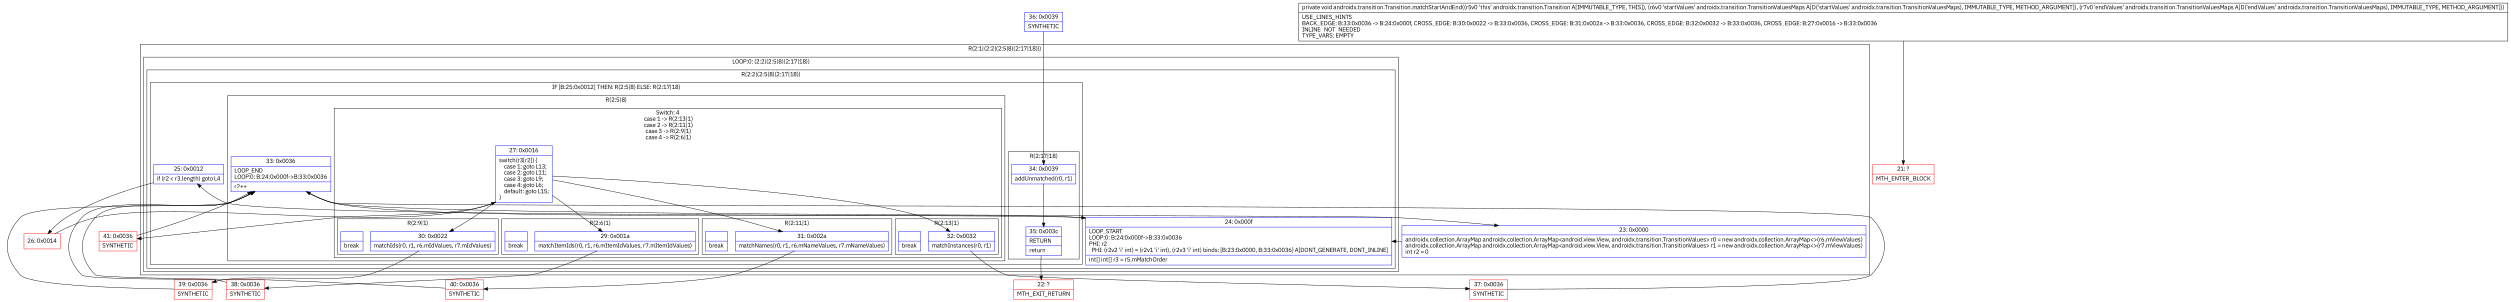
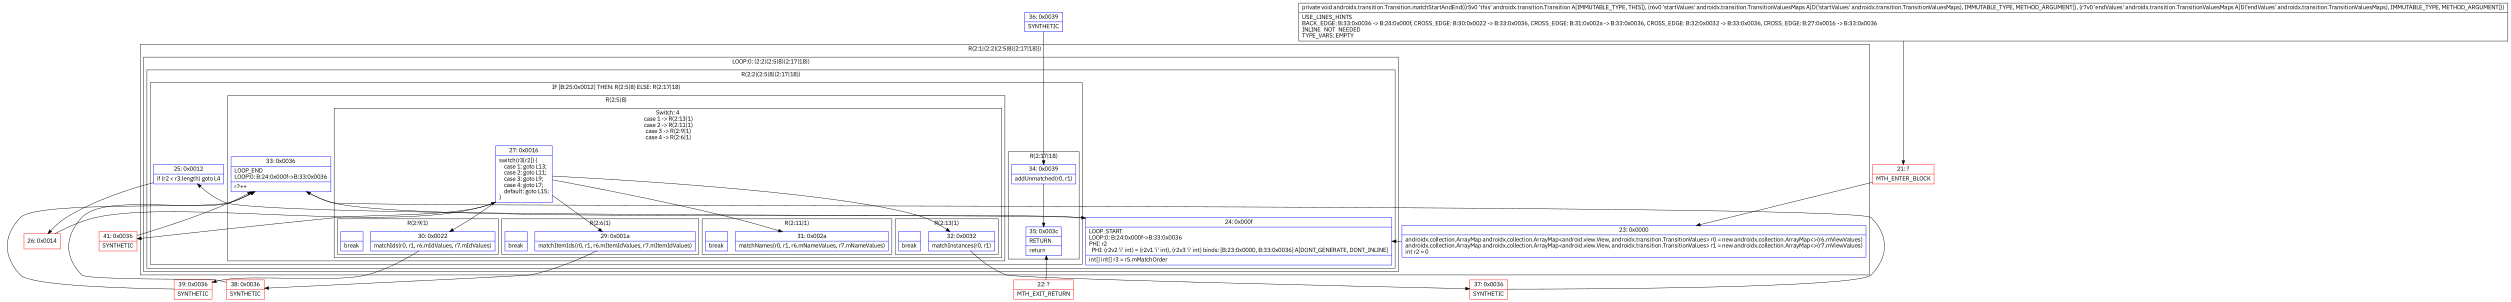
(521, 185) -> (521, 185)
(1108, 216) -> (1786, 203)
(1041, 262) -> (1046, 270)
(465, 290) -> none
